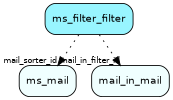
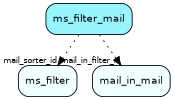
(89, 19) -> (89, 19)
(48, 81) -> (48, 81)
